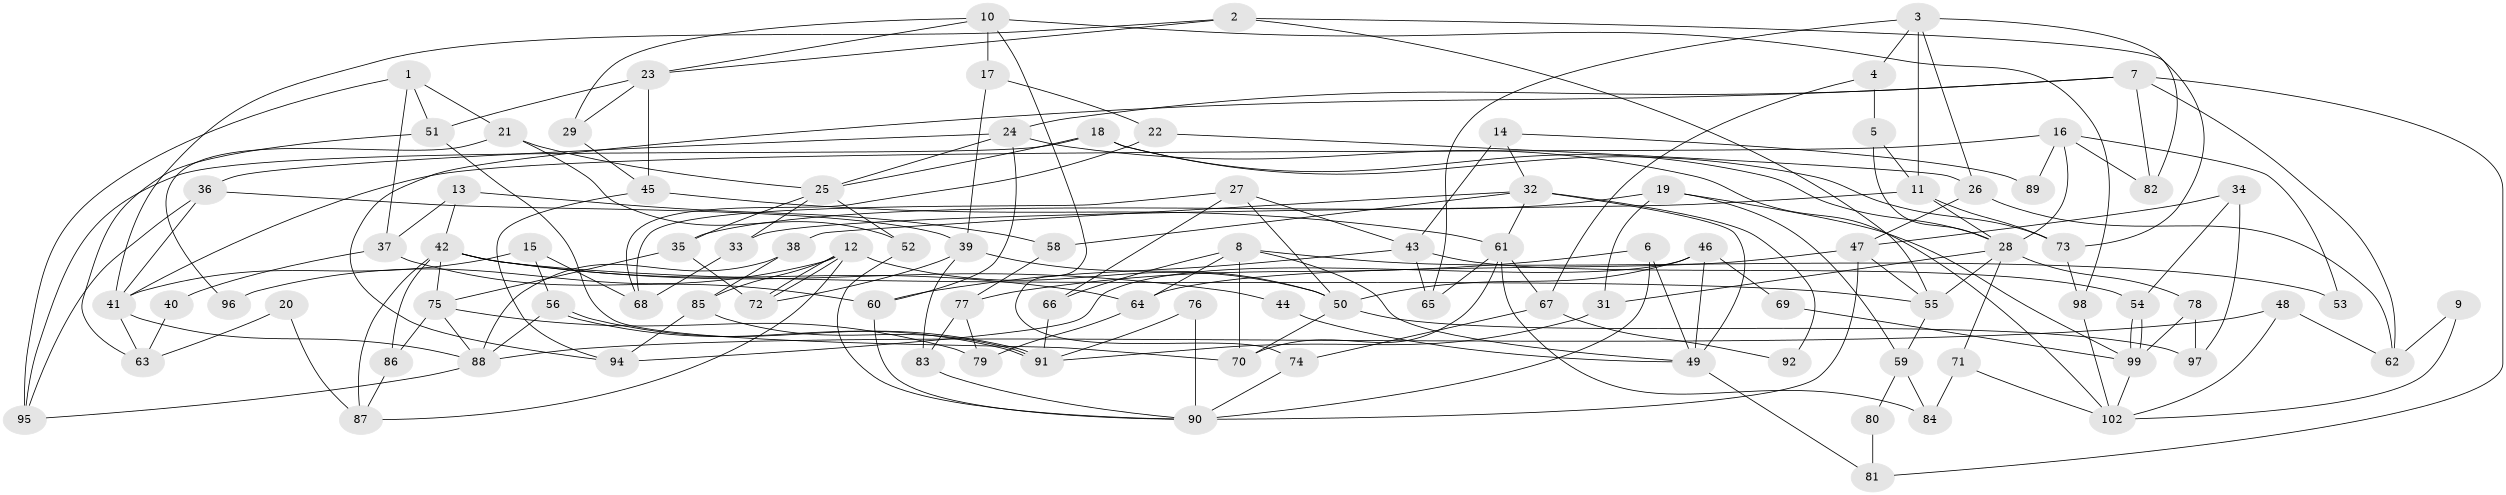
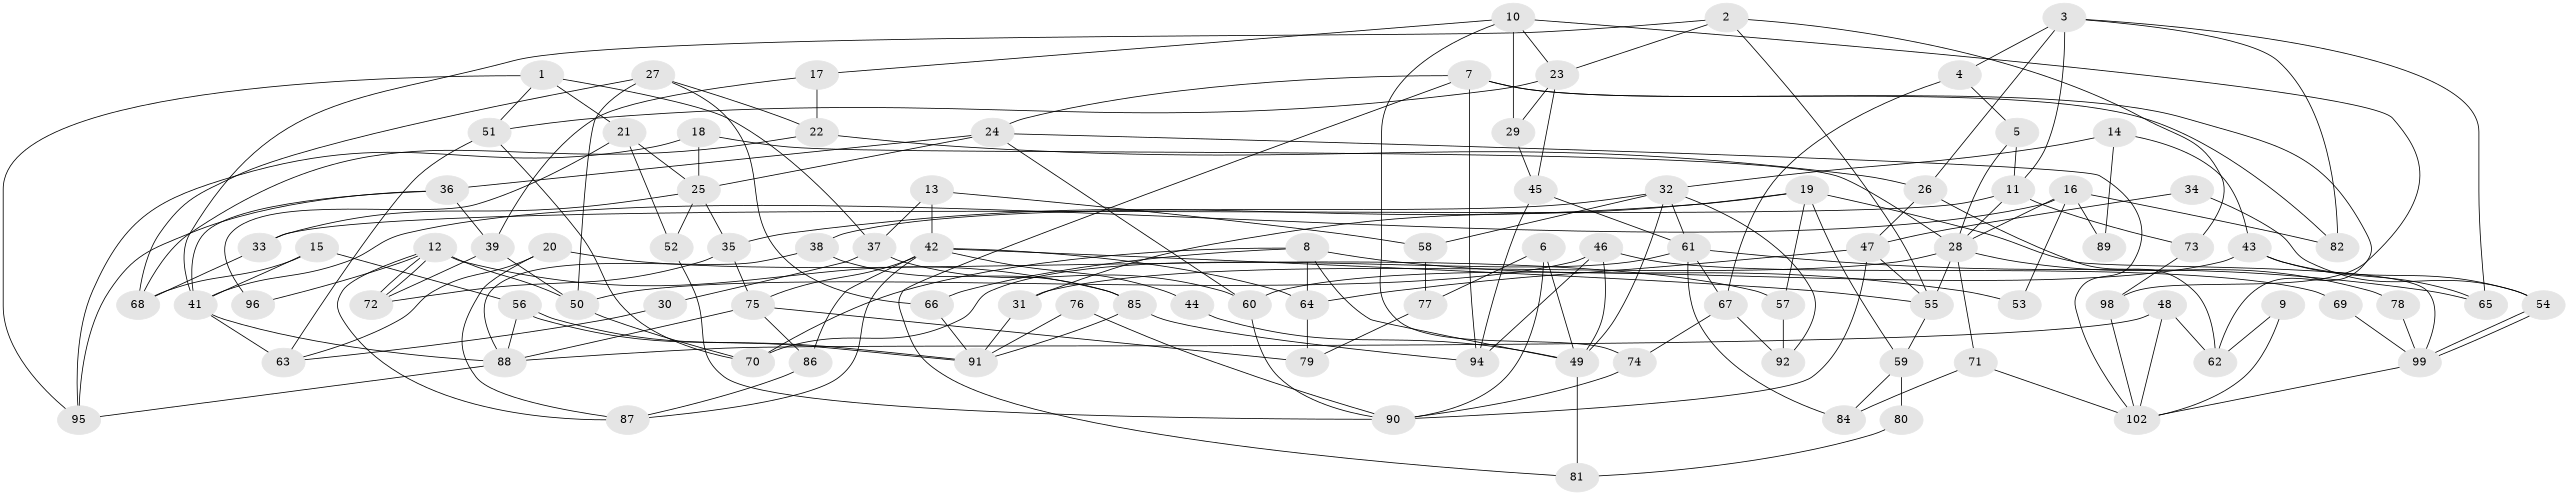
(1490, 165) -> none
(1356, 229) -> (736, 102)
(172, 305) -> (665, 305)
none -> (1783, 305)
(923, 363) -> none
(2195, 363) -> none
